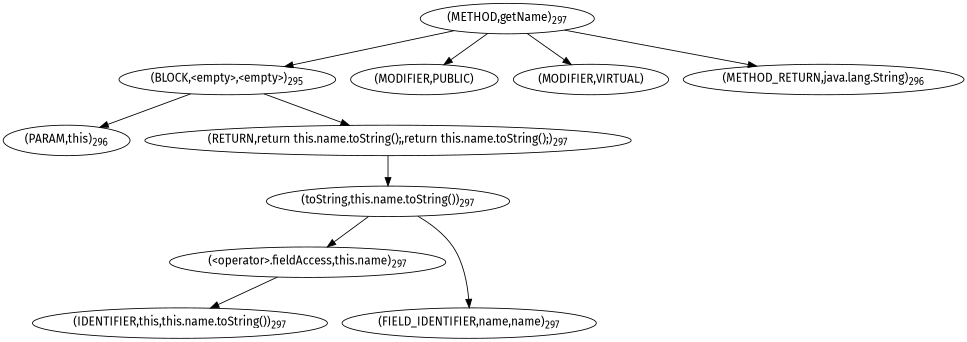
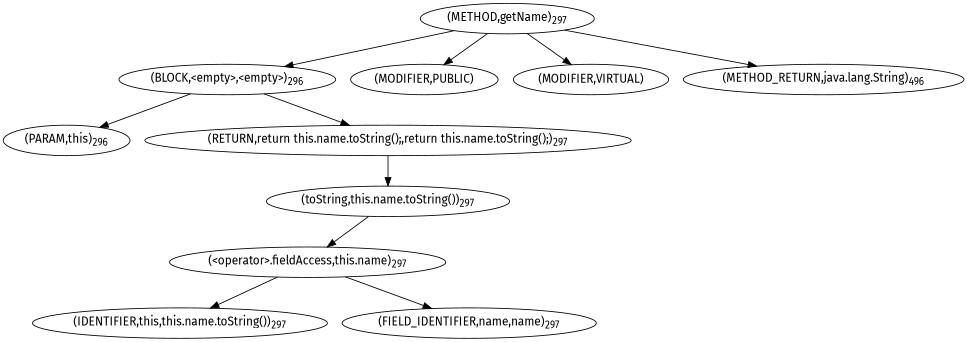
(296, 78) -> (296, 78)
(917, 78) -> (917, 78)
(455, 250) -> (384, 291)
